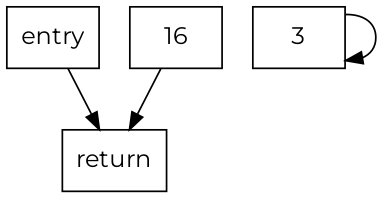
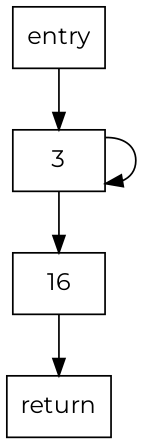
(80, 91) -> (59, 91)
none -> (59, 214)
